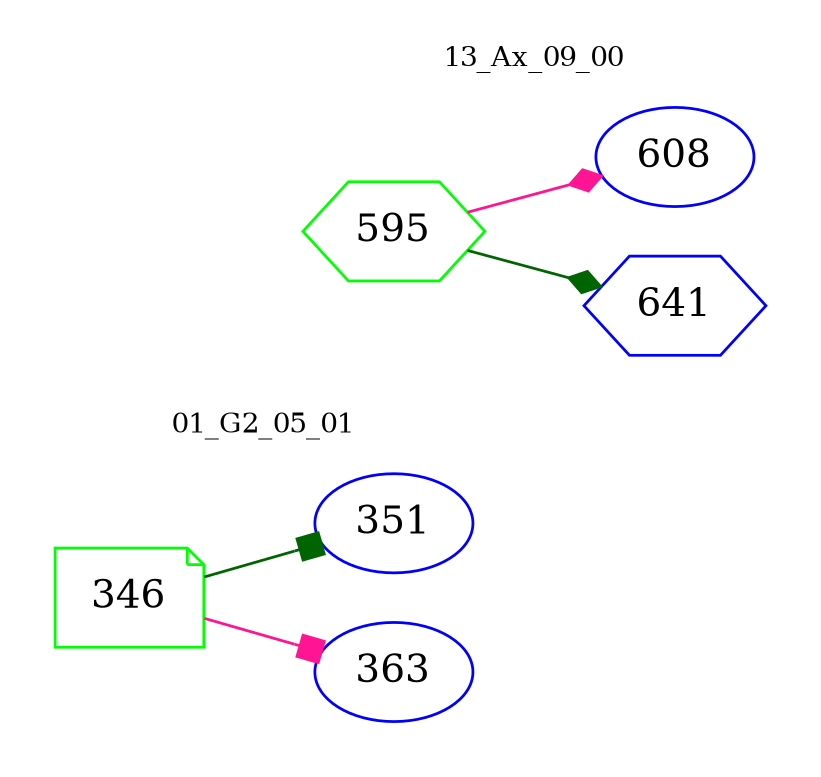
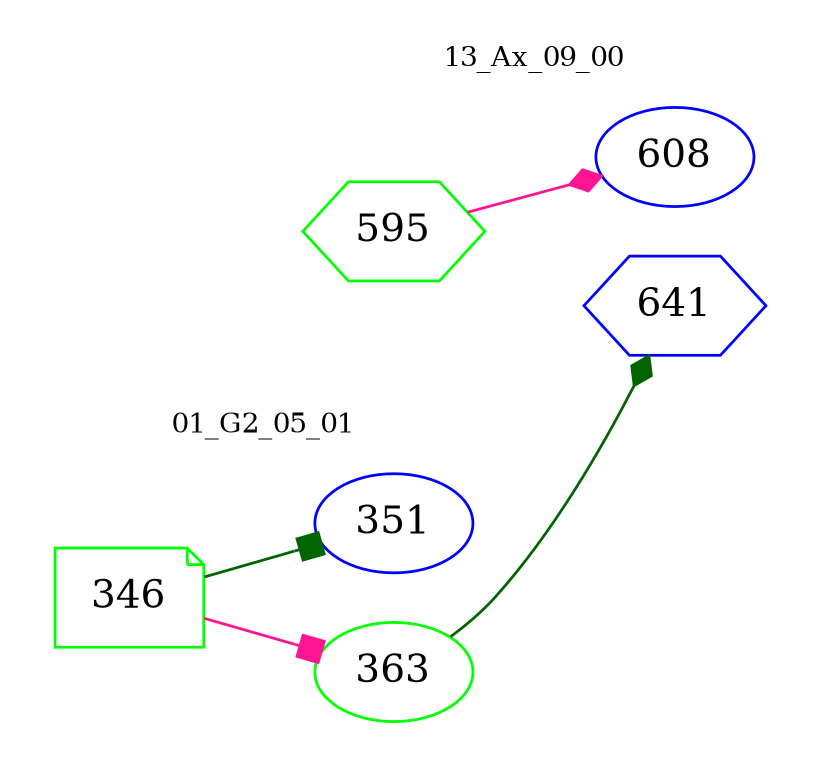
(518, 264) -> (554, 521)
(394, 672) -> (394, 672)
